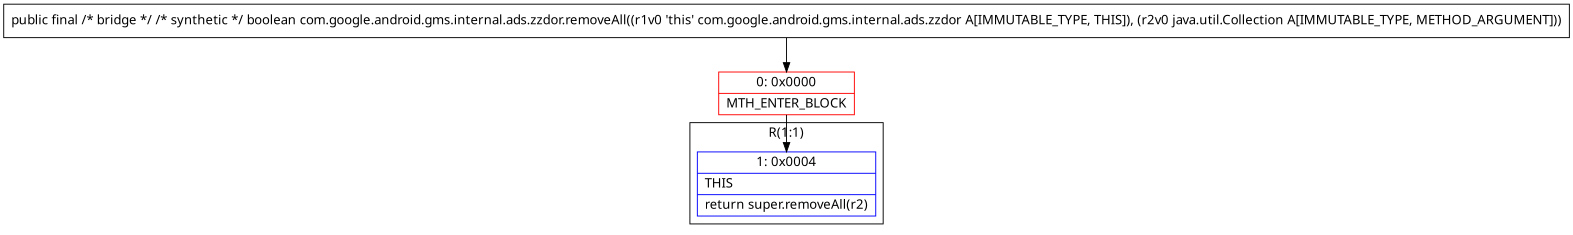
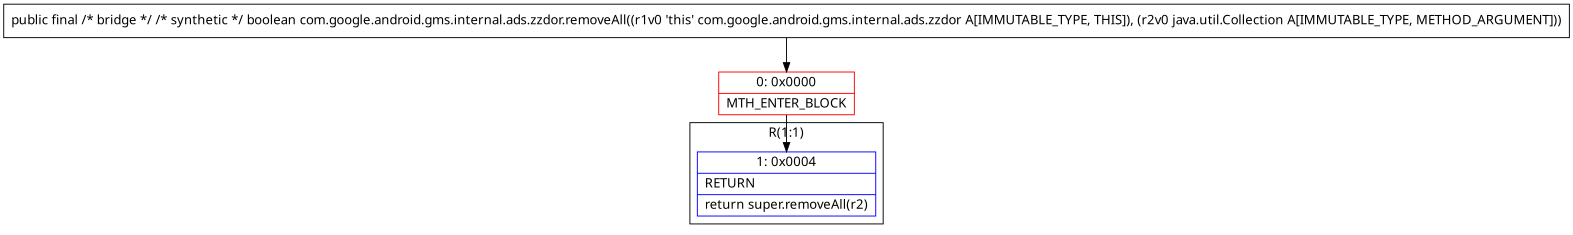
(719, 184) -> (730, 184)
